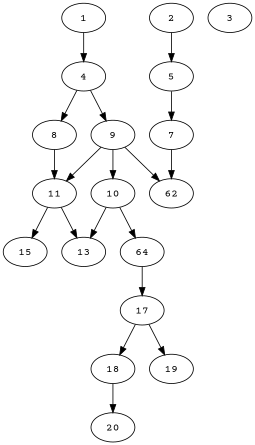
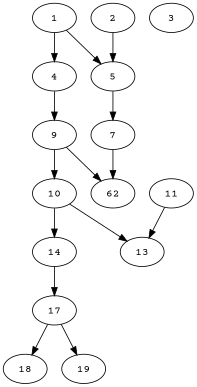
none -> (81, 44)
(54, 135) -> none
(87, 161) -> none
(25, 252) -> none
(142, 252) -> (54, 252)
(113, 427) -> none
